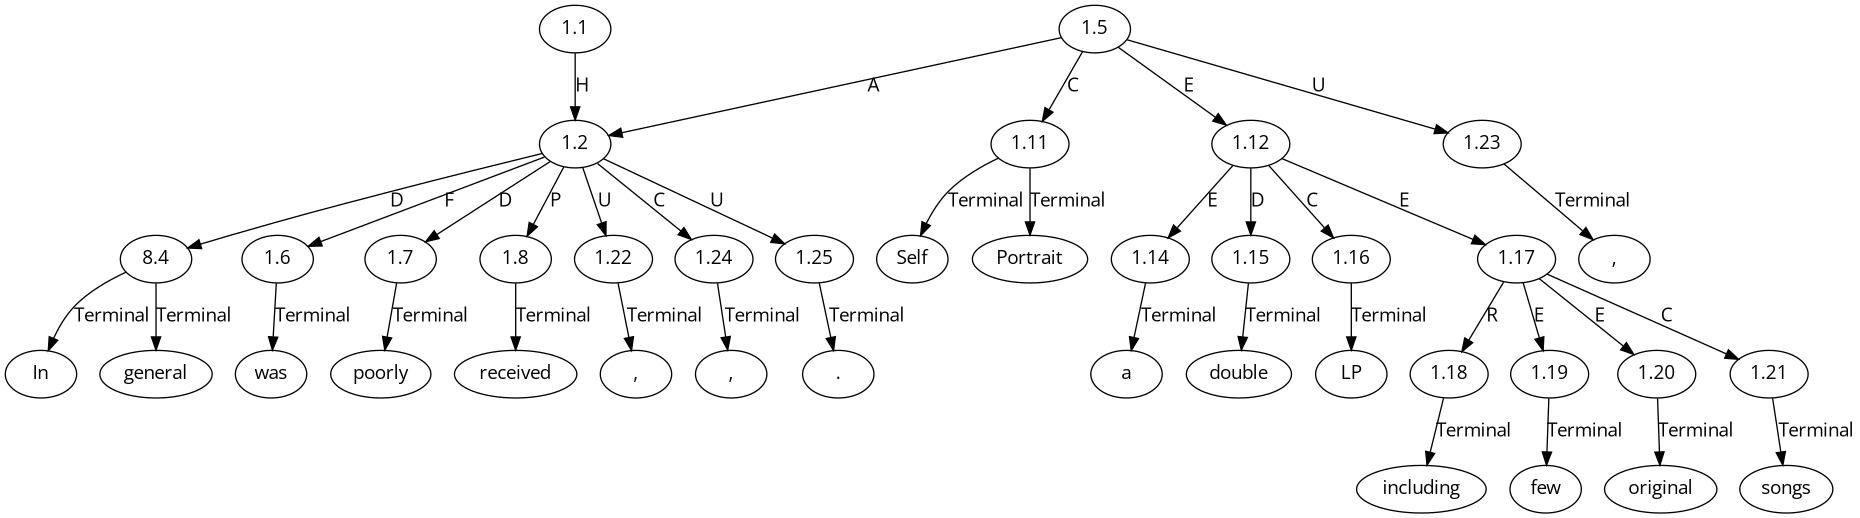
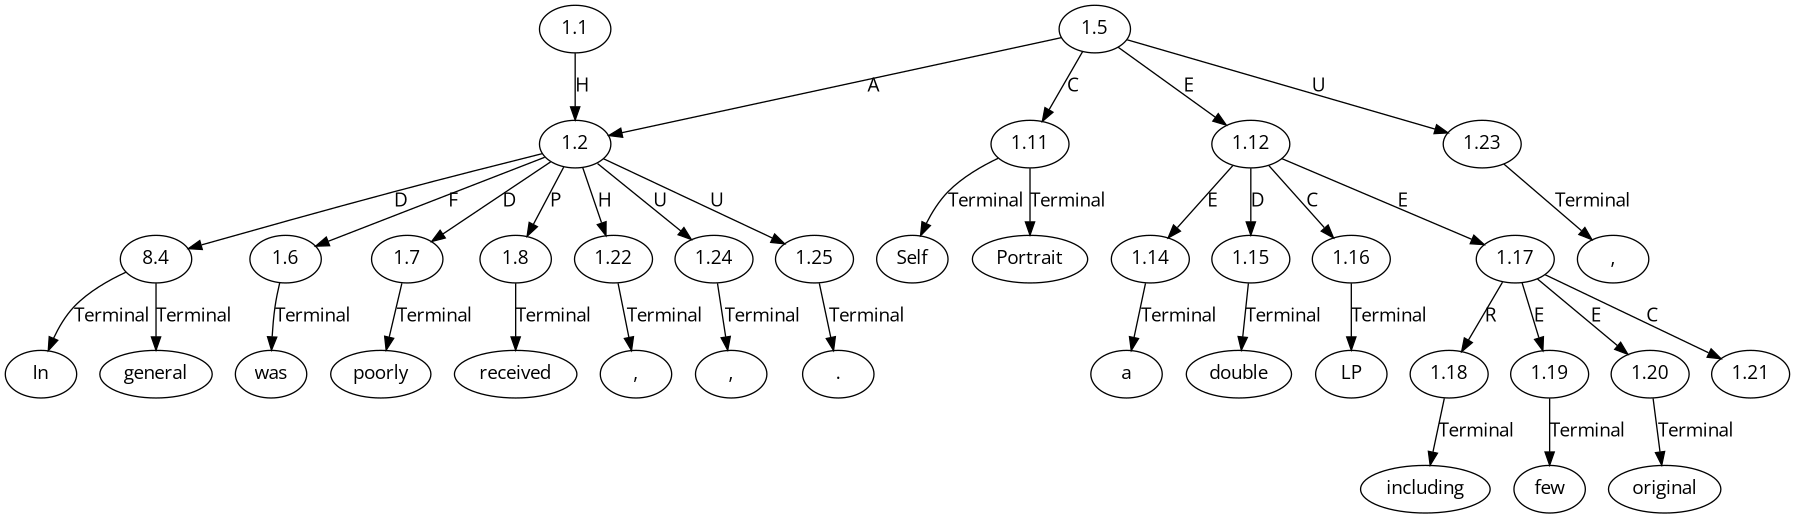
(605, 202) -> (605, 202)
(660, 202) -> (660, 202)
(1786, 489) -> none
